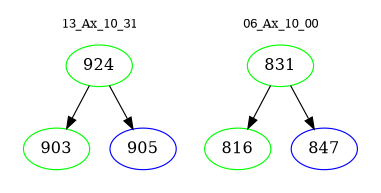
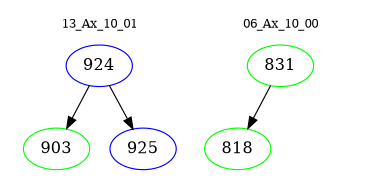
(100, 25) -> (100, 25)
(99, 66) -> (99, 66)
(143, 149) -> (143, 149)
(238, 149) -> (238, 149)
(324, 149) -> none
